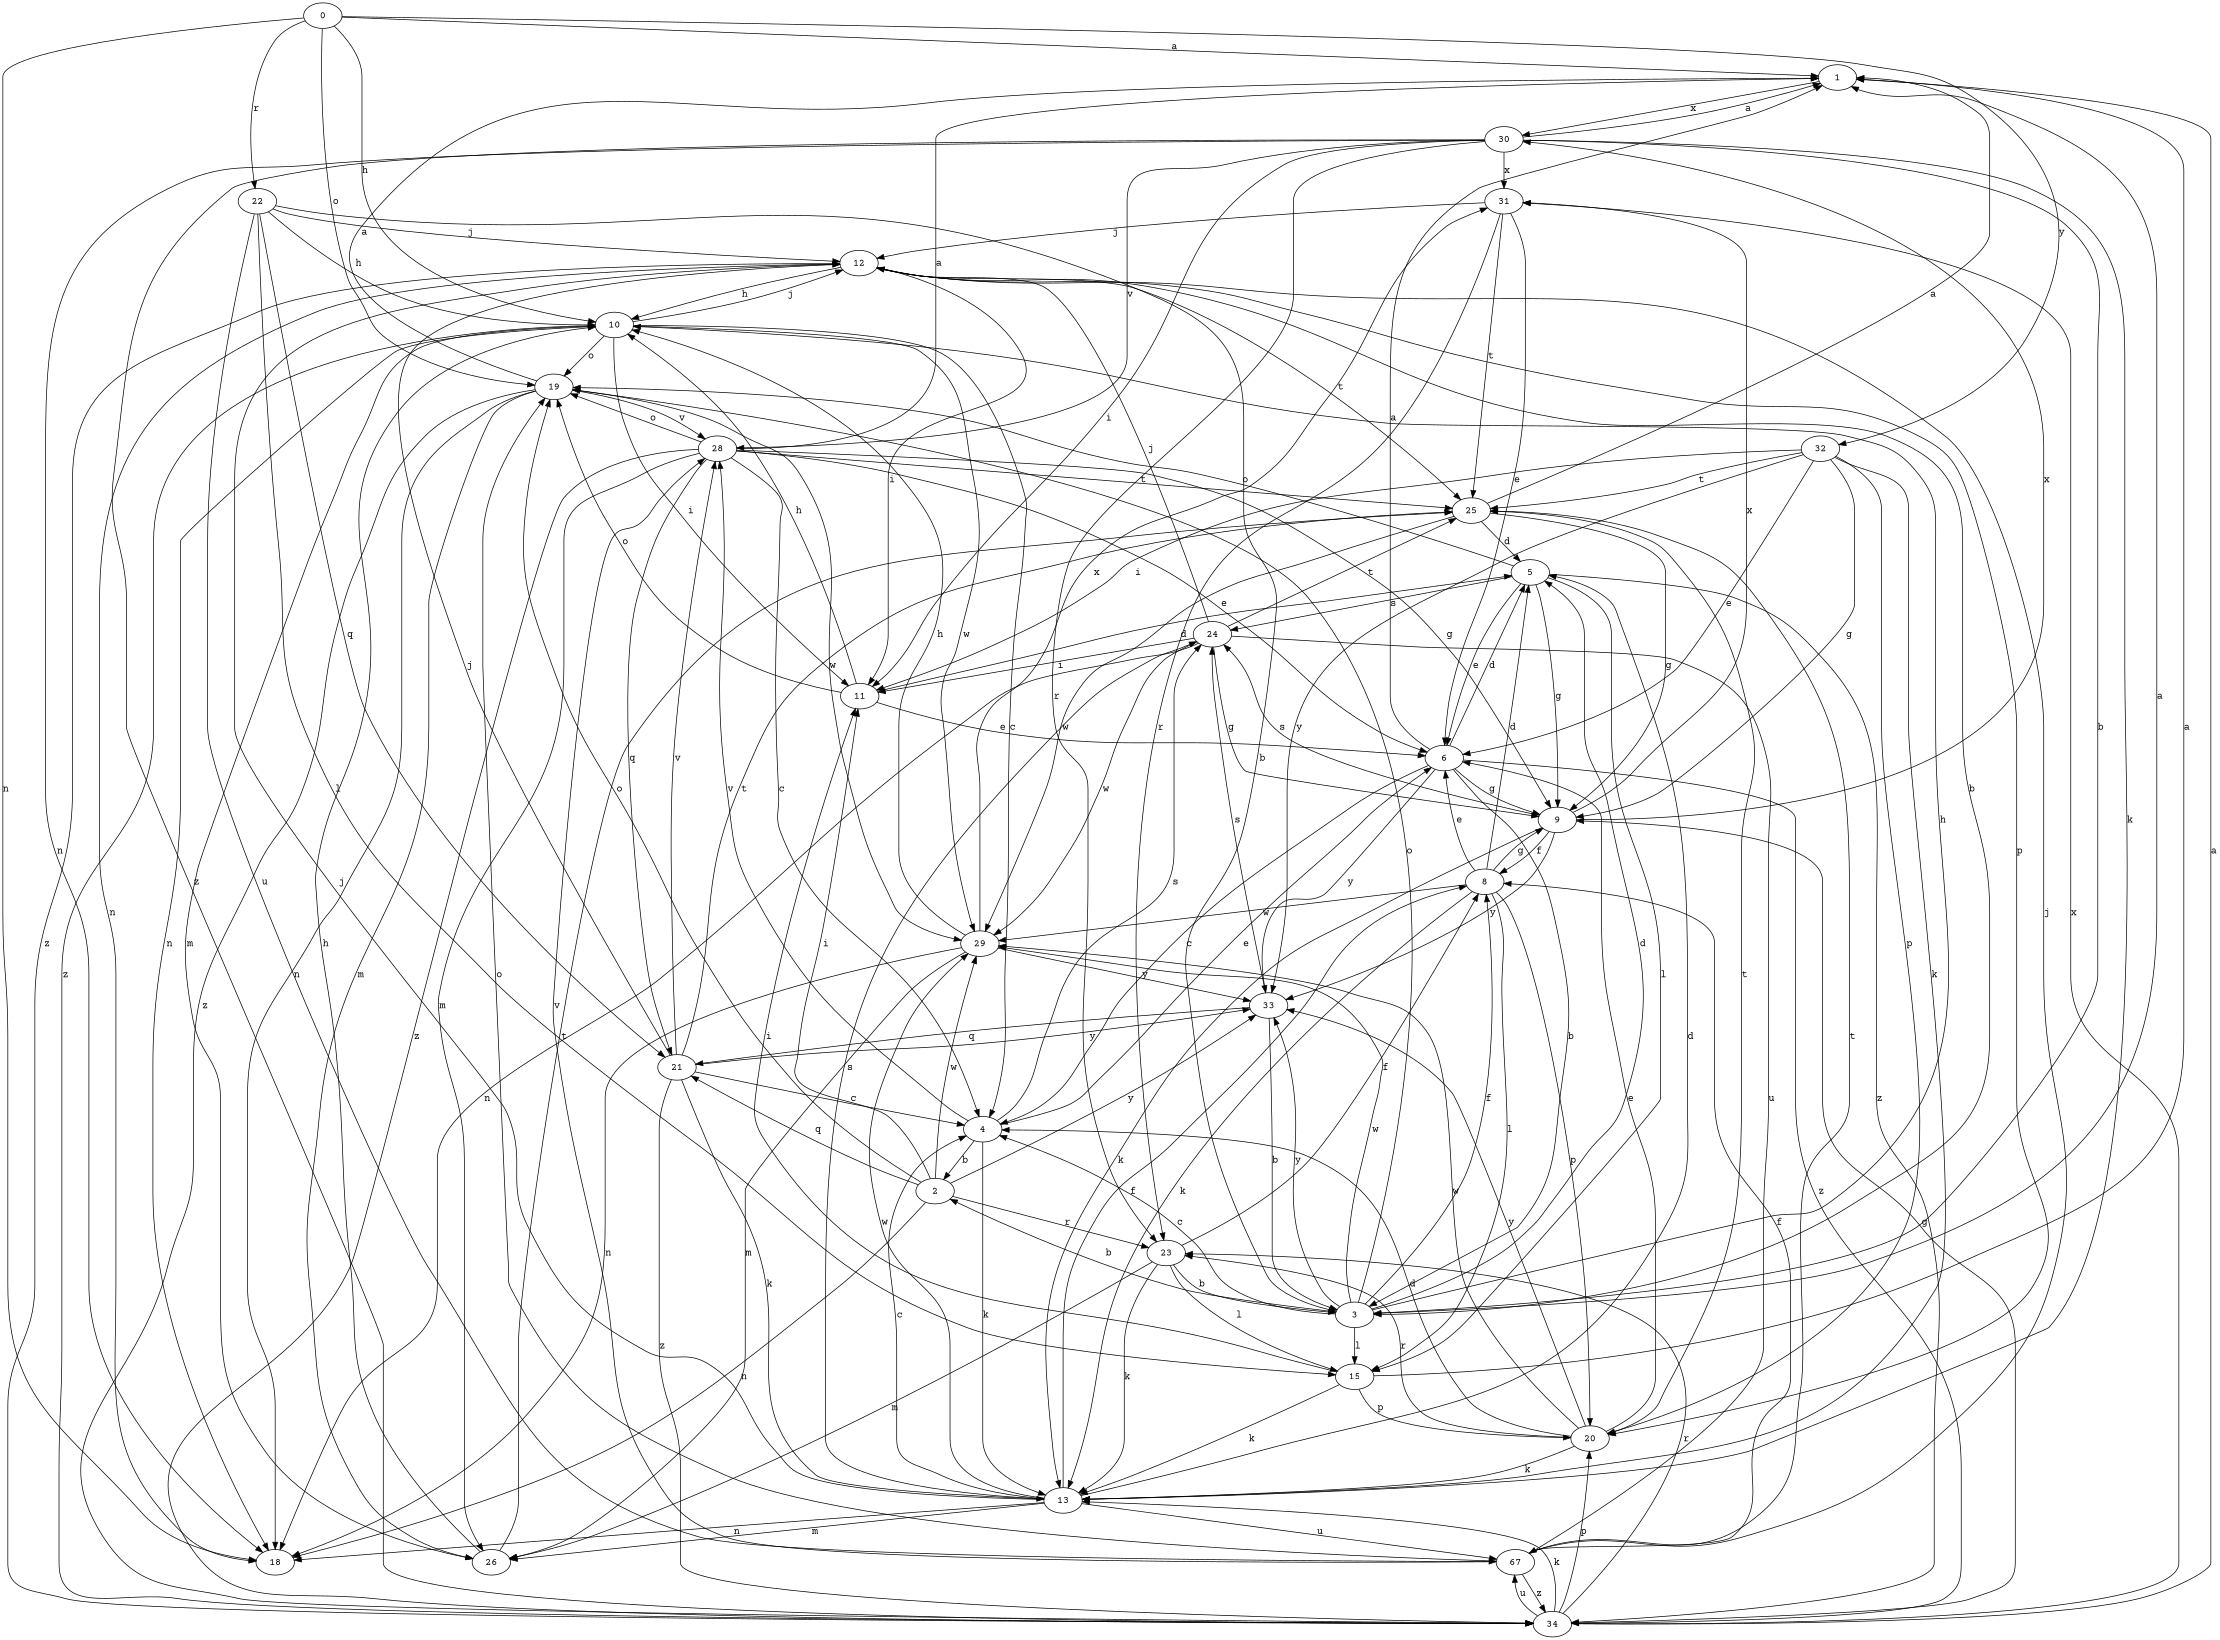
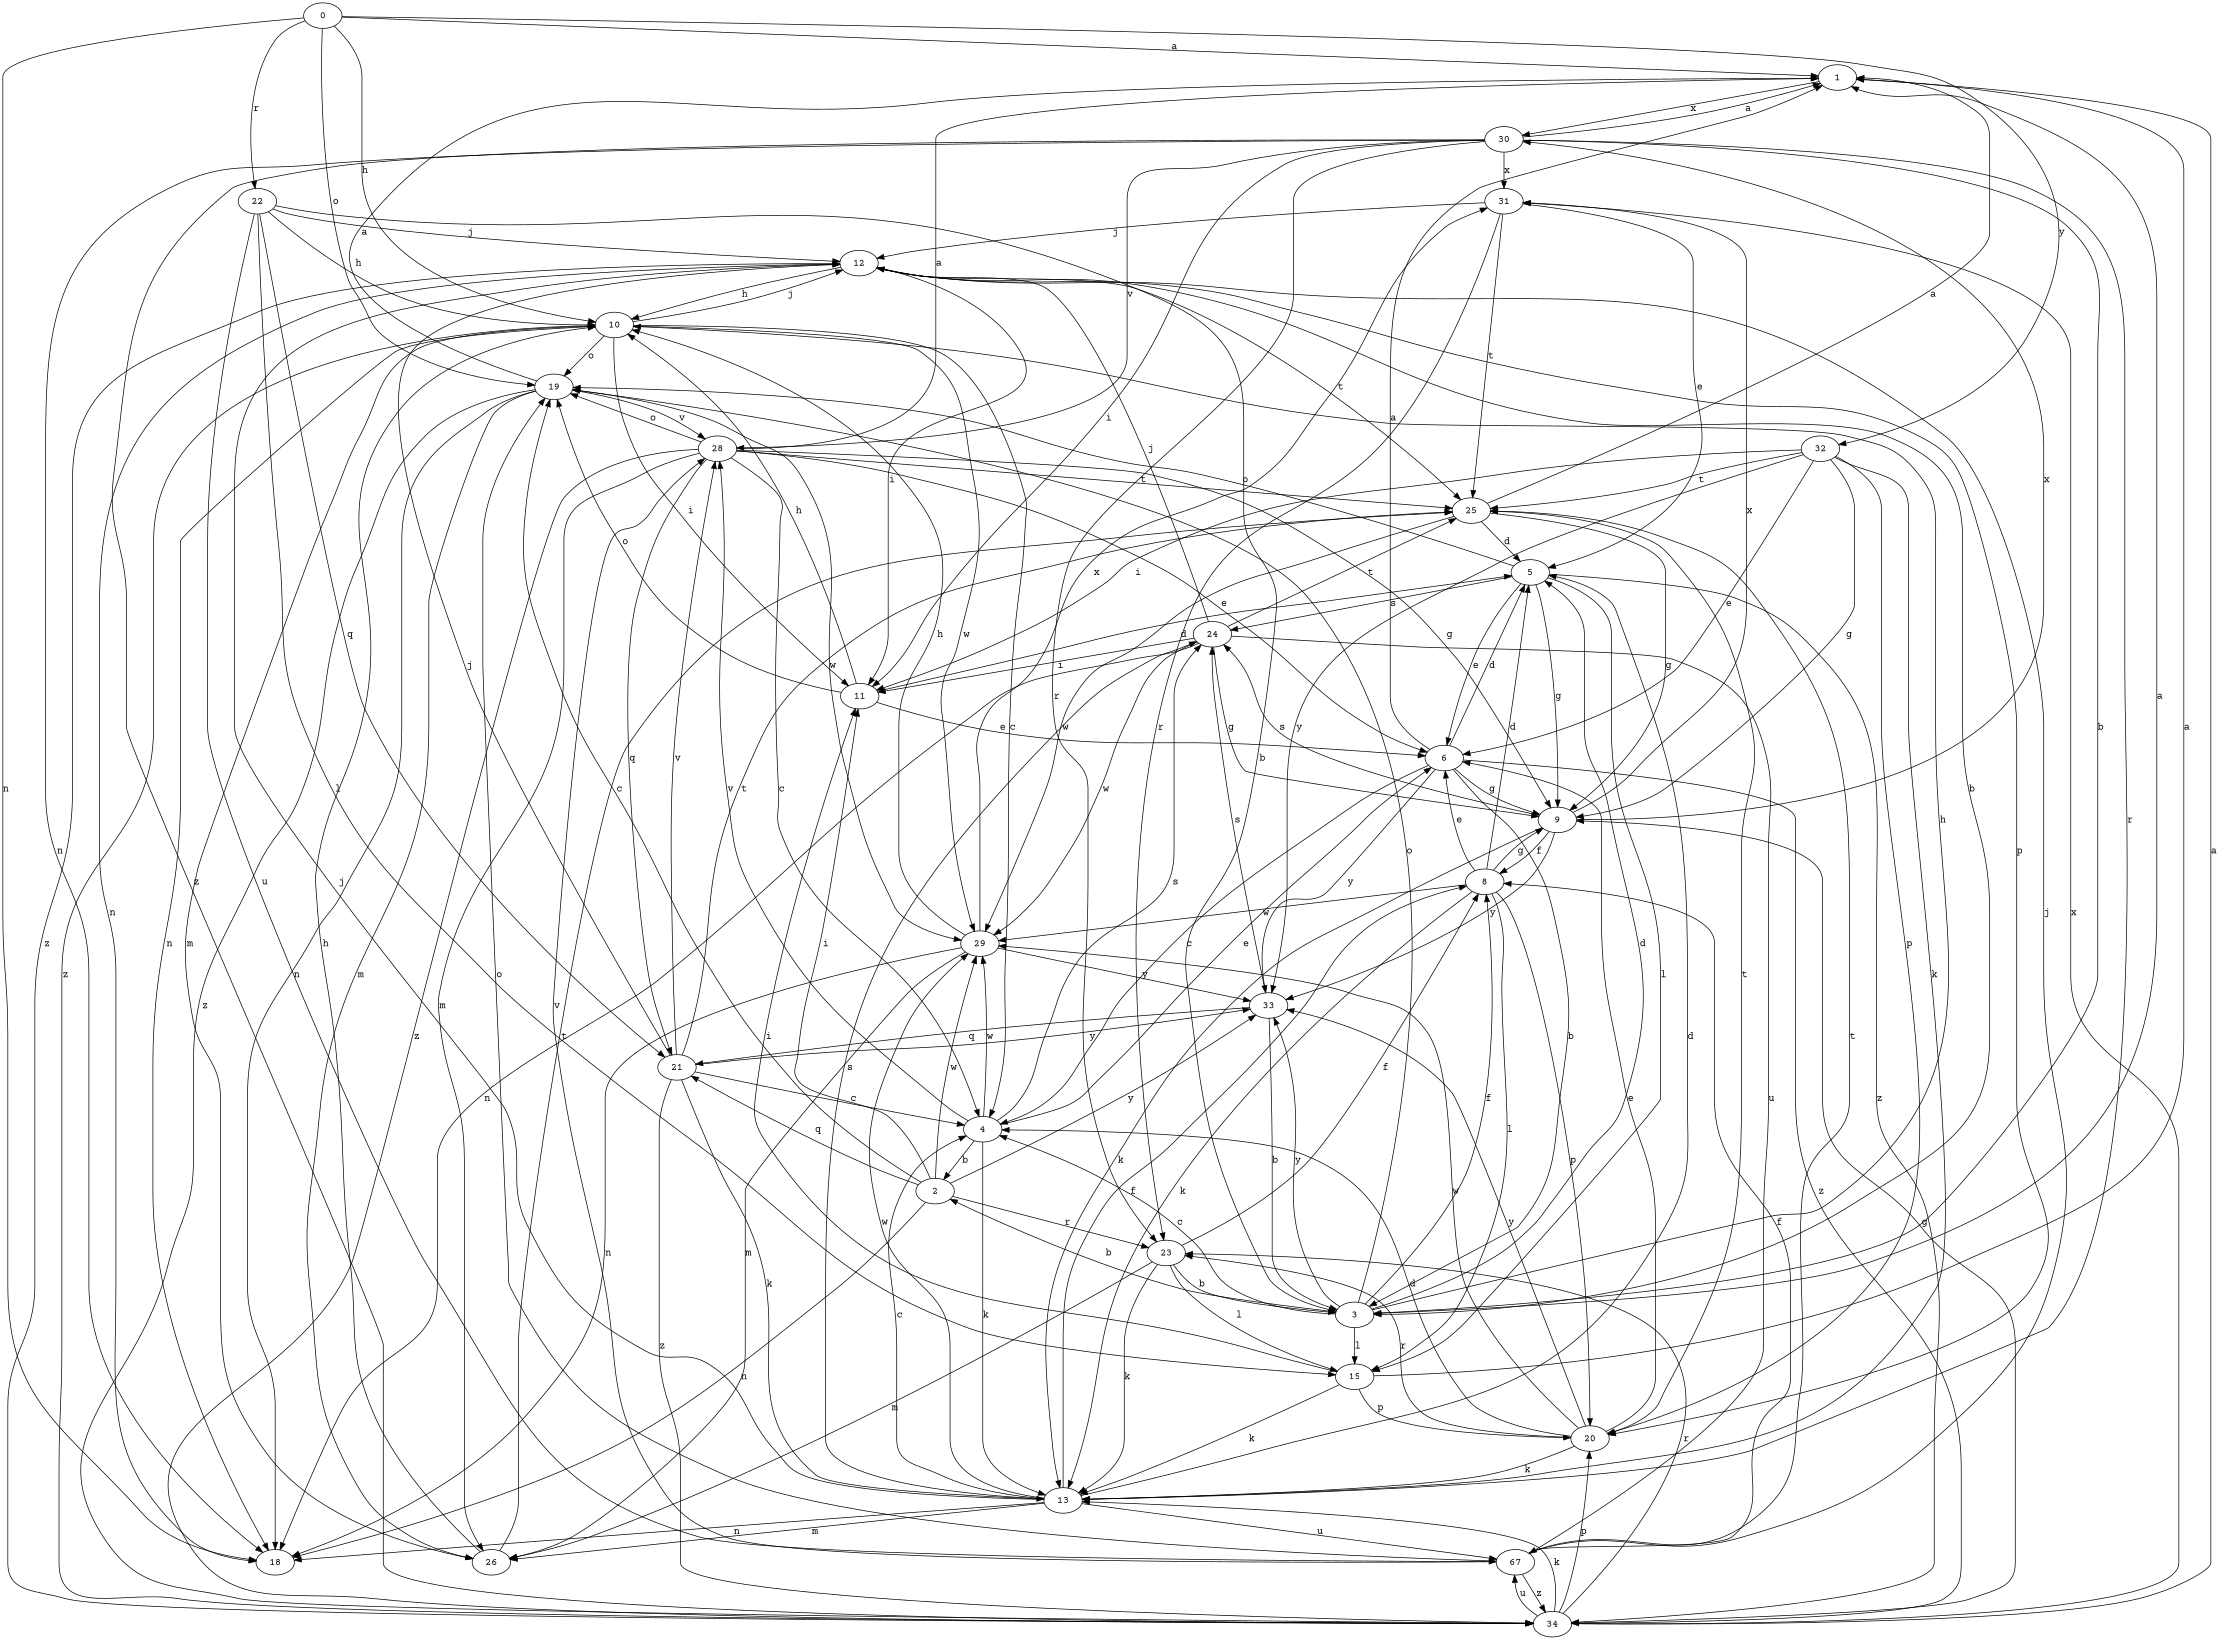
(1514, 479) -> (1693, 361)
(620, 789) -> (620, 789)
(2130, 820) -> (2130, 820)
(1330, 998) -> (986, 1036)
